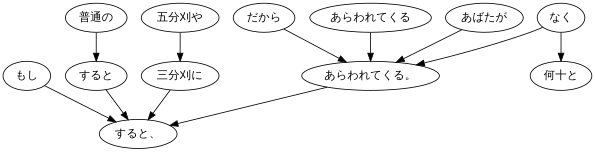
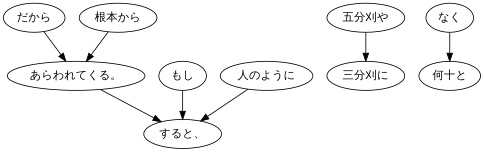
(96, 18) -> none
(371, 18) -> (118, 18)
(484, 18) -> none
(484, 47) -> none
(96, 76) -> (267, 76)
(162, 102) -> none
